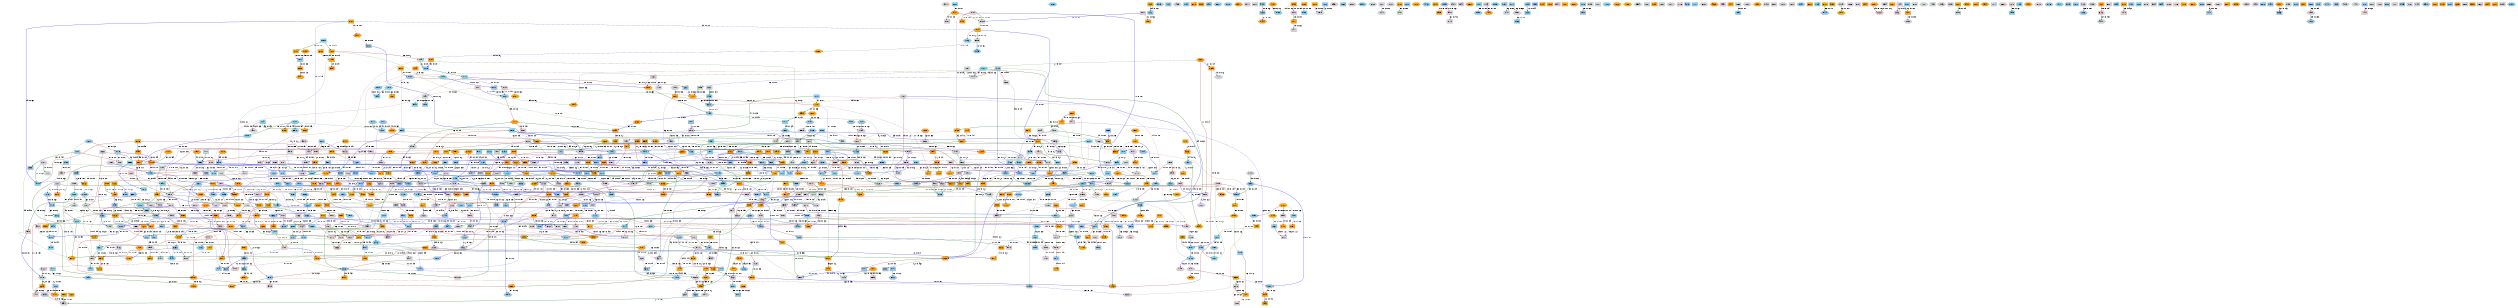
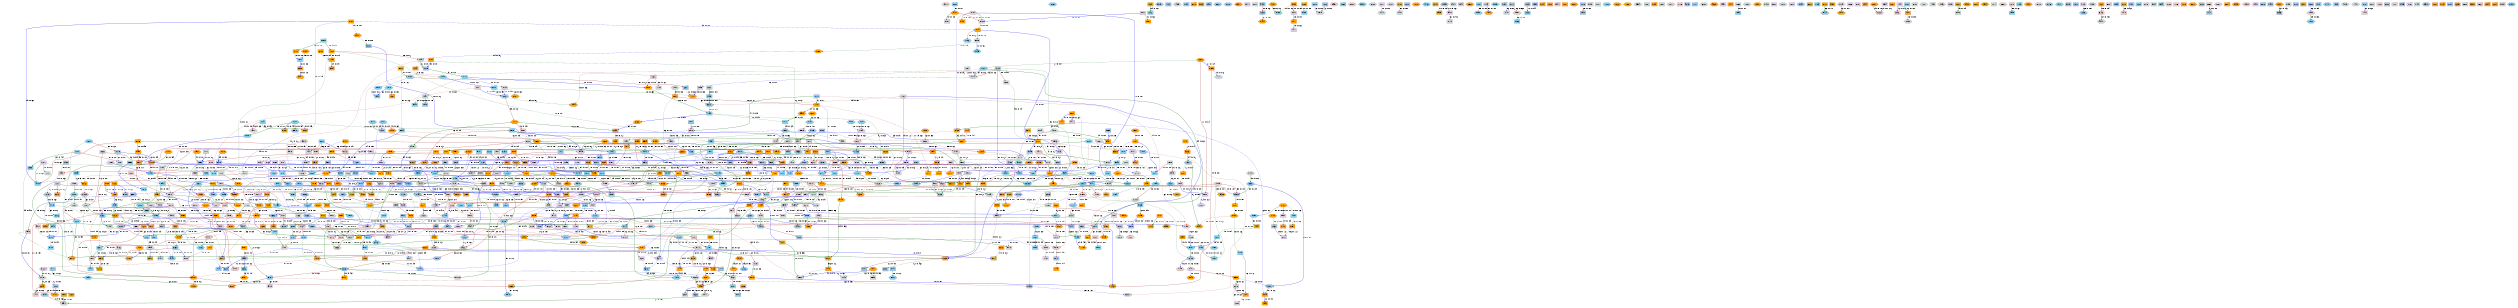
(1315, 4) -> (1315, 4)
